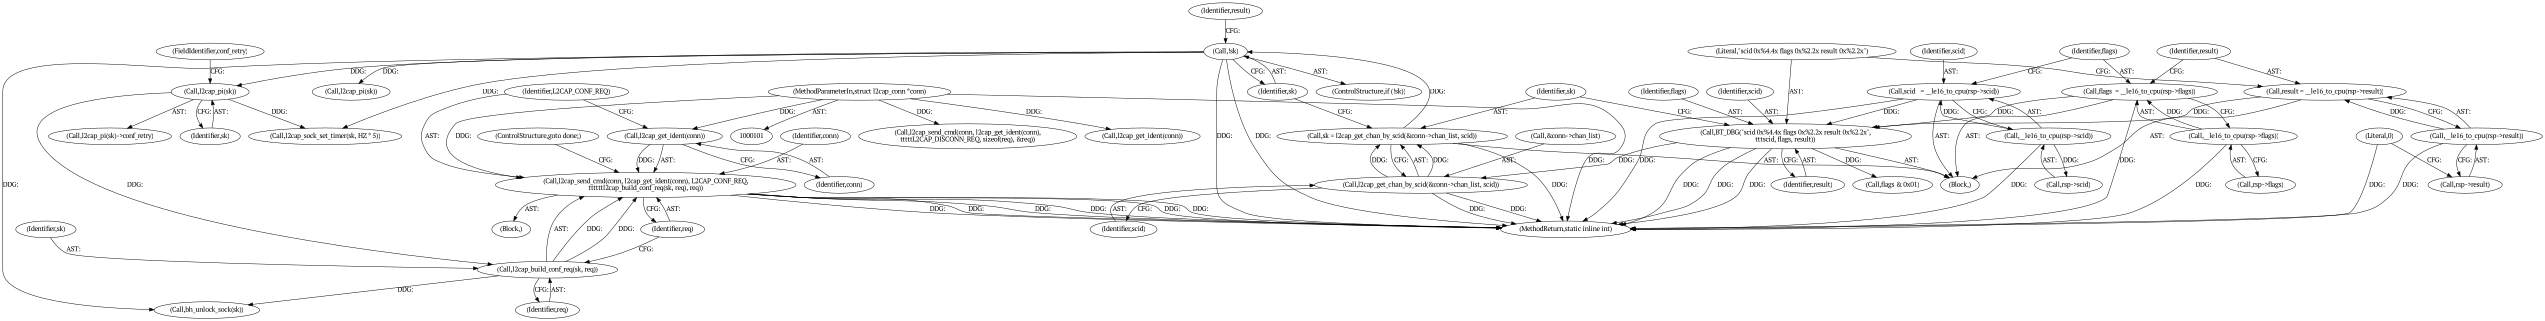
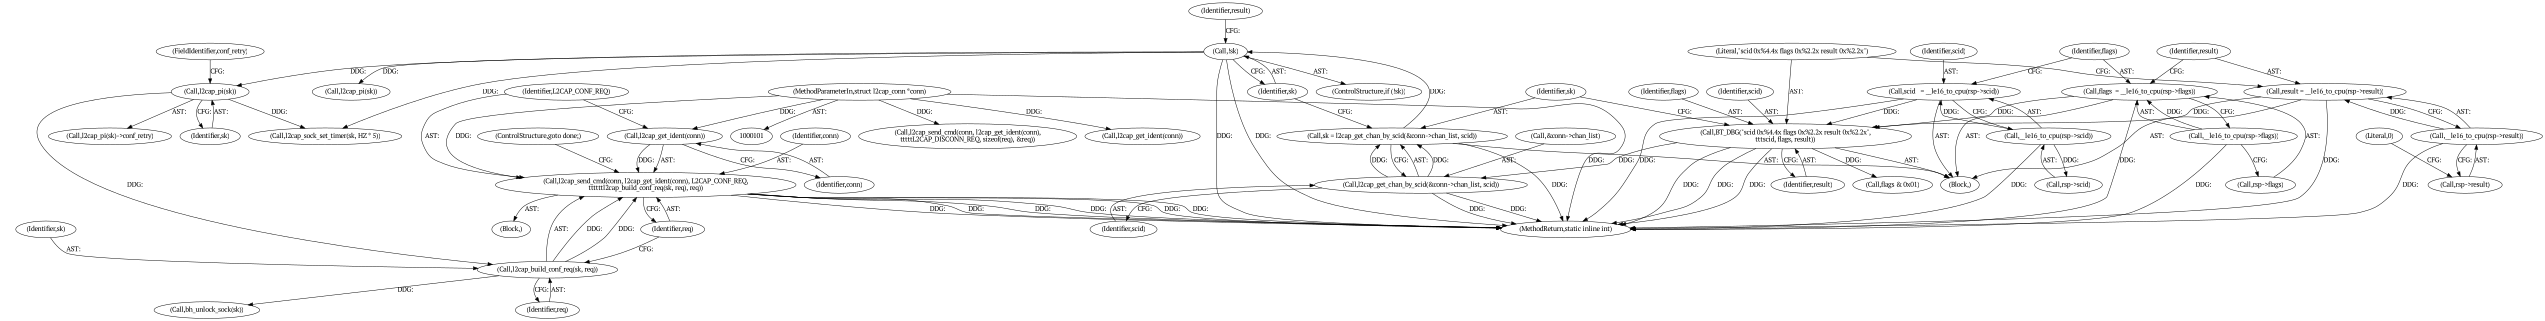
(429, 60) -> none
(2233, 166) -> (2289, 115)
(2030, 224) -> (2040, 218)
